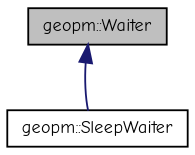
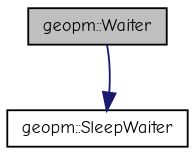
(85, 87) -> (110, 68)
